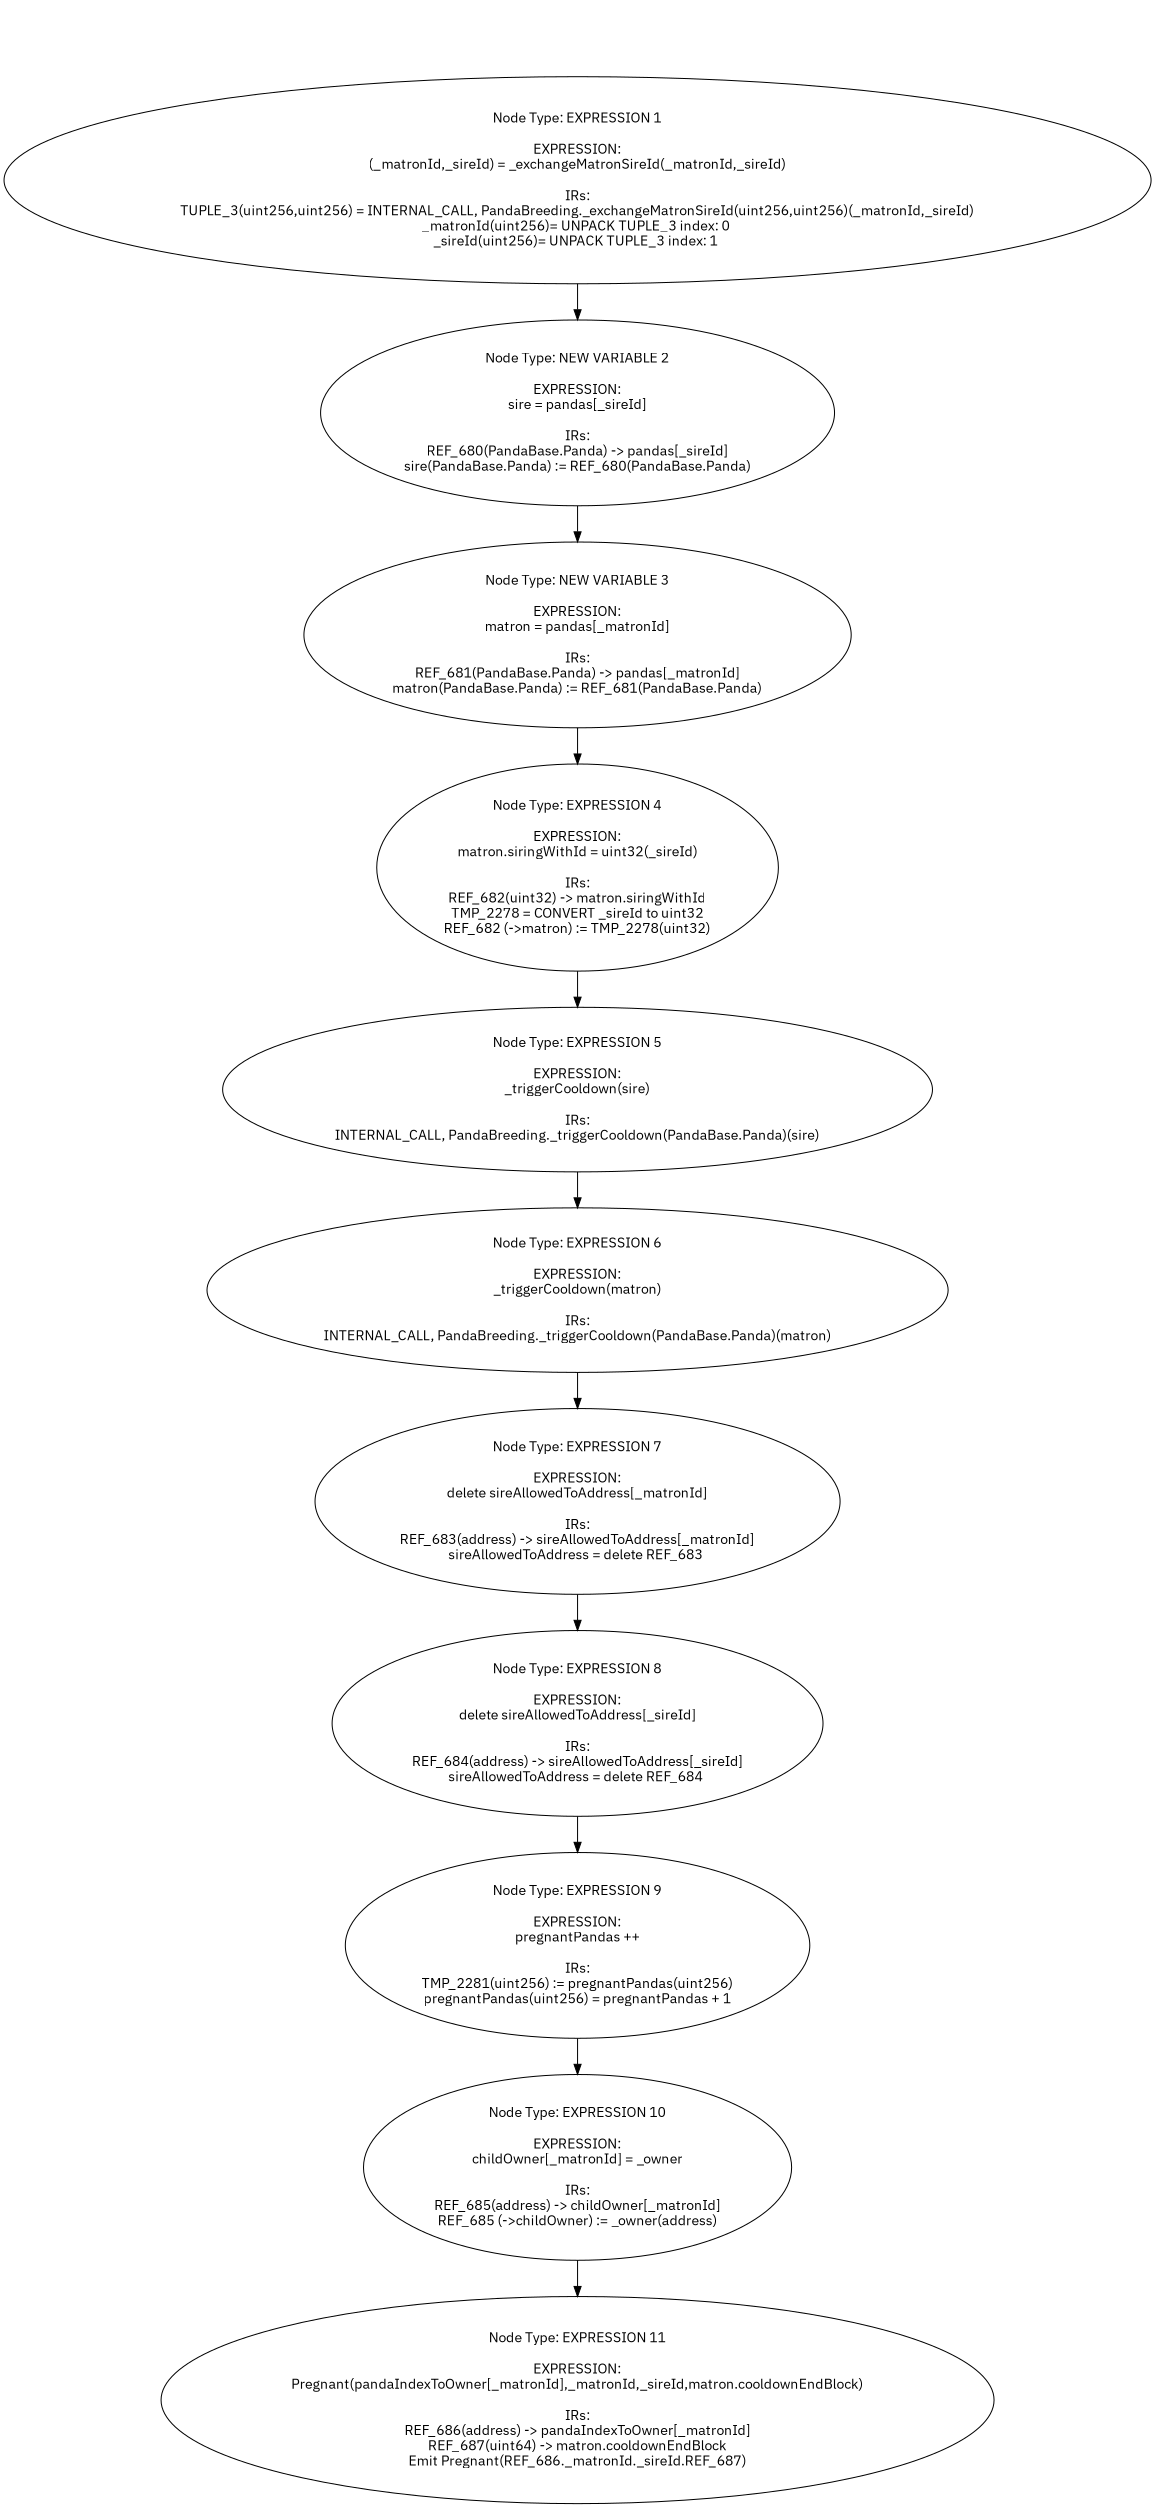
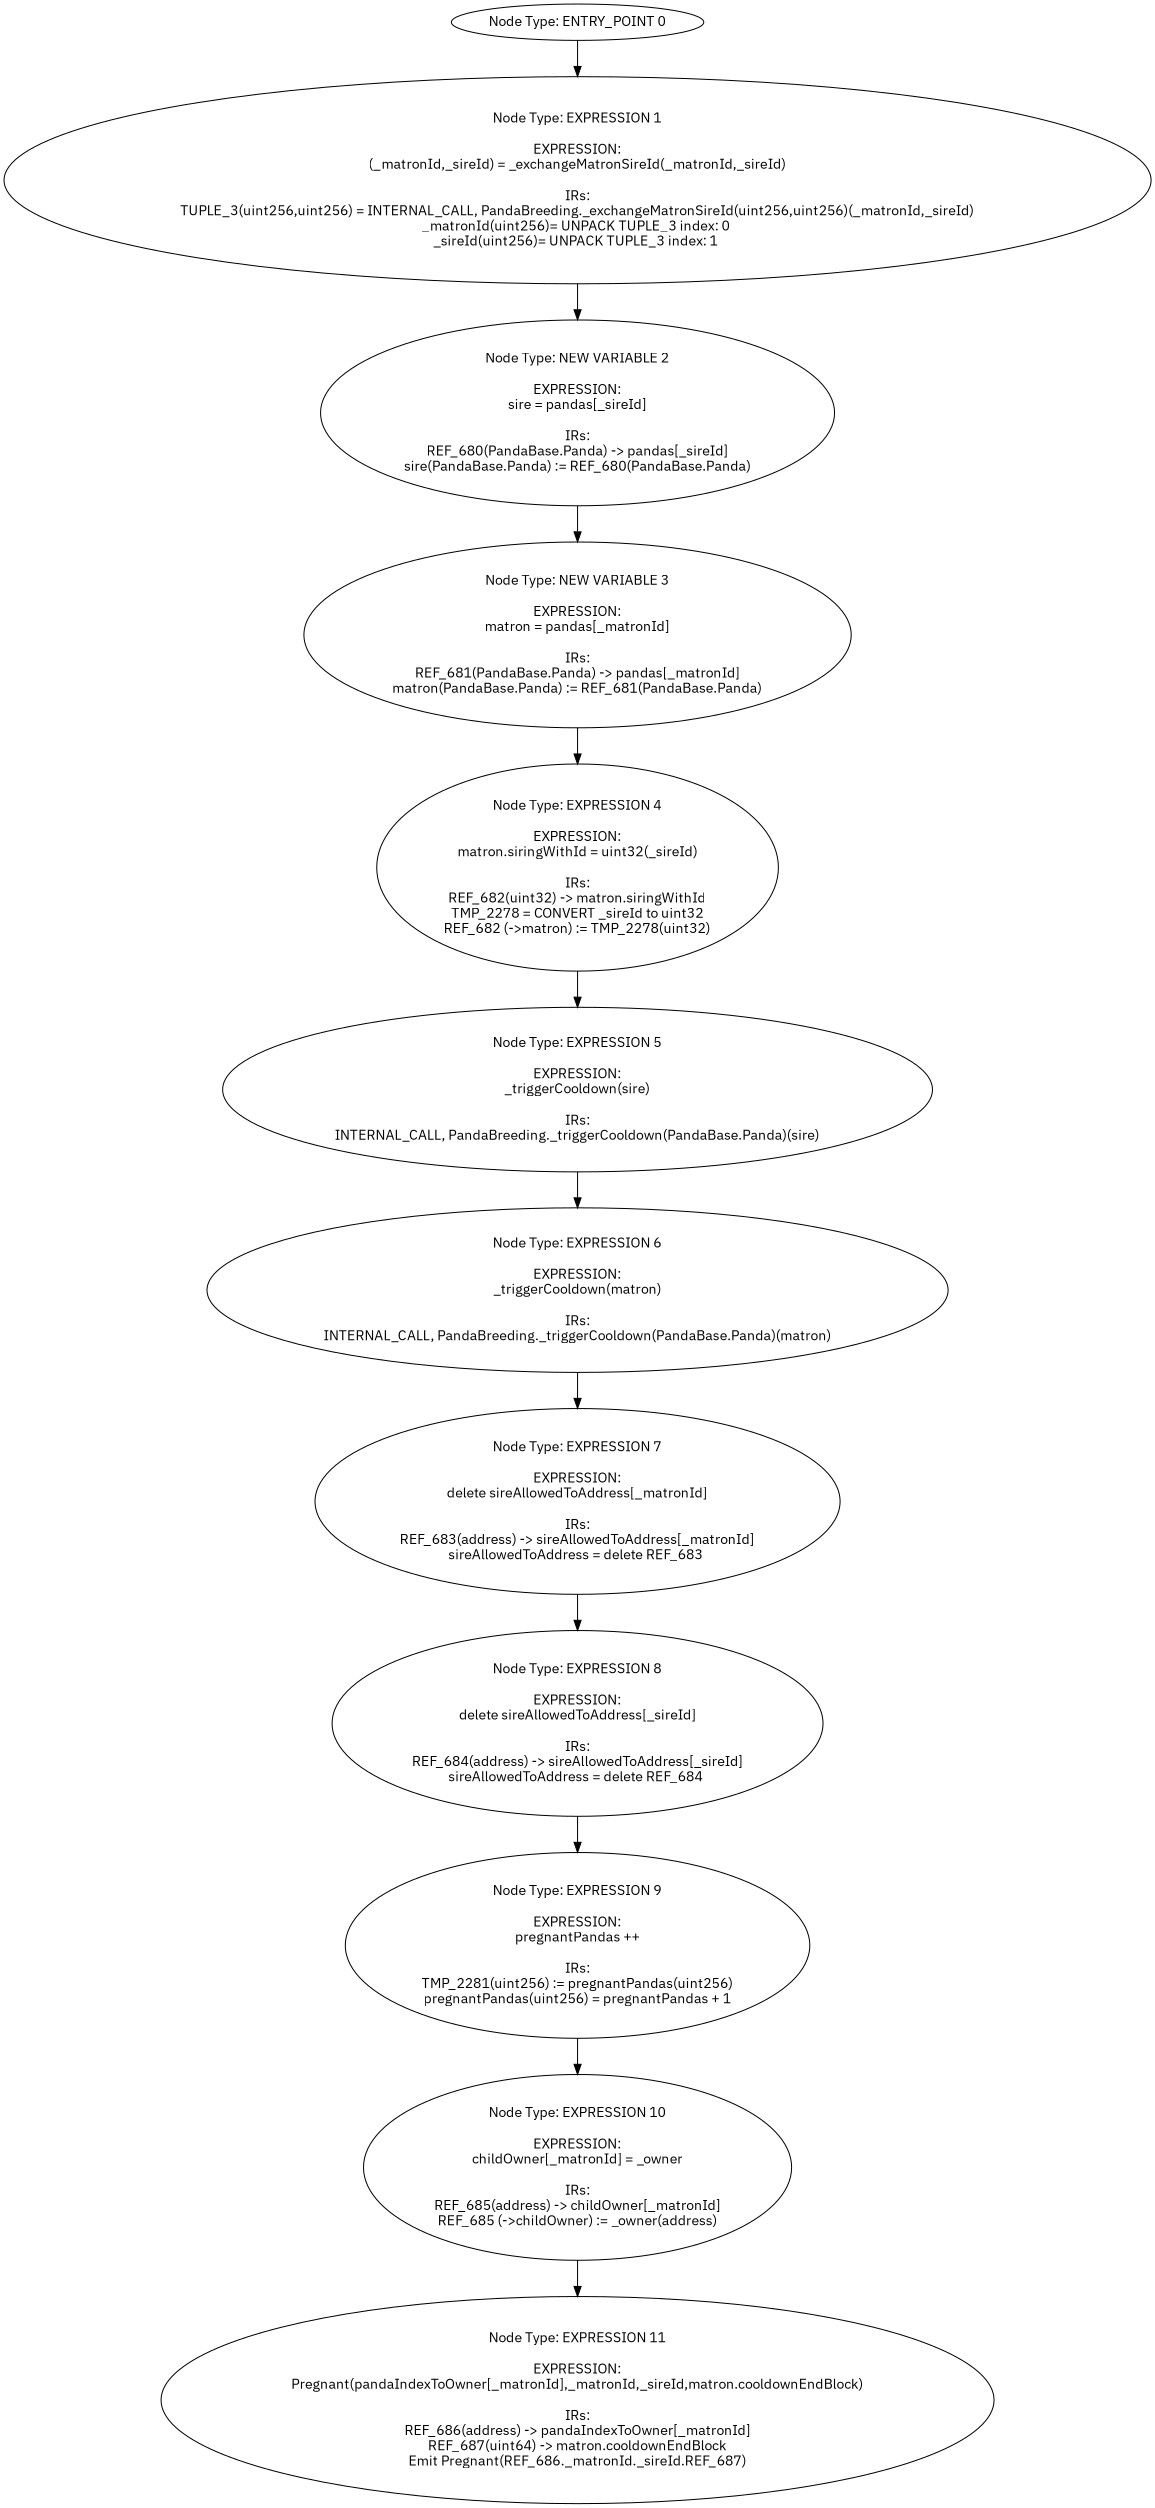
none -> (578, 22)
